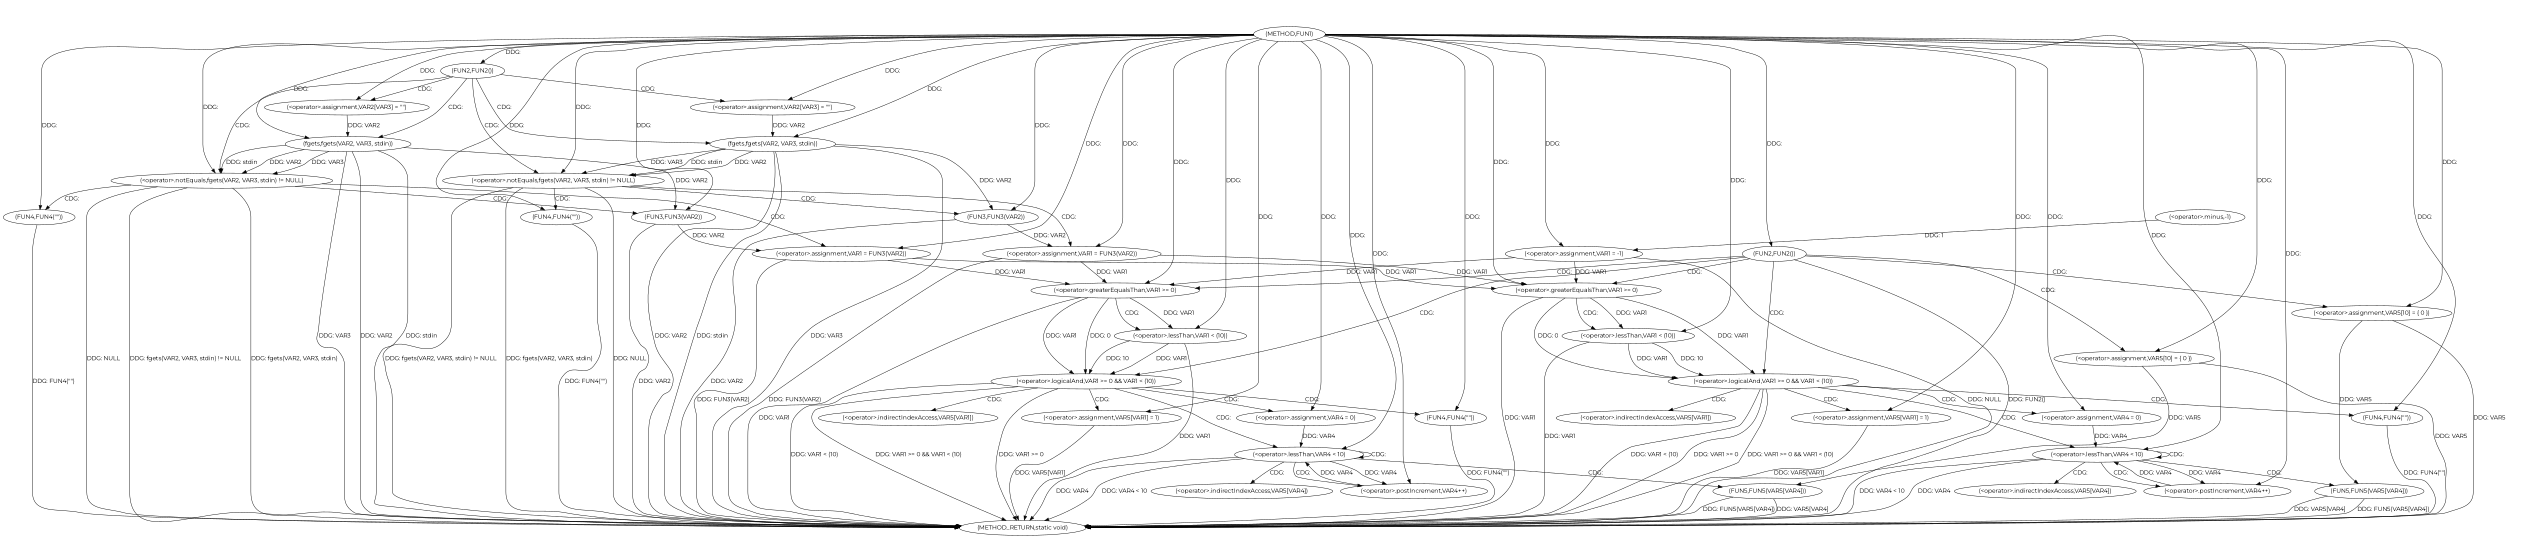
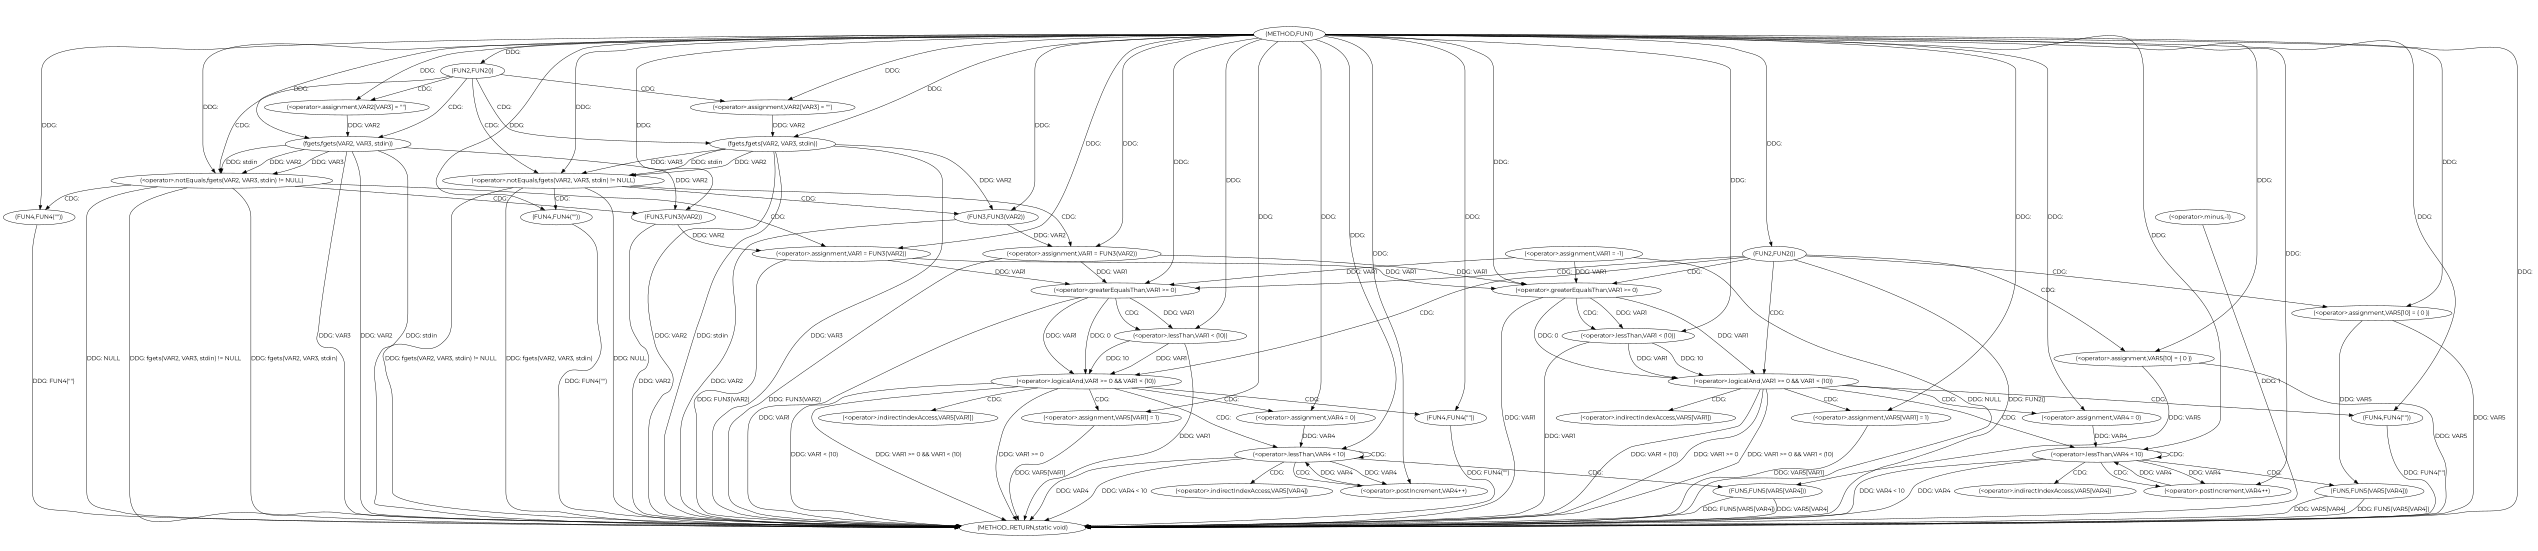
(1528, 53) -> (2517, 397)
(1898, 235) -> (1838, 520)
